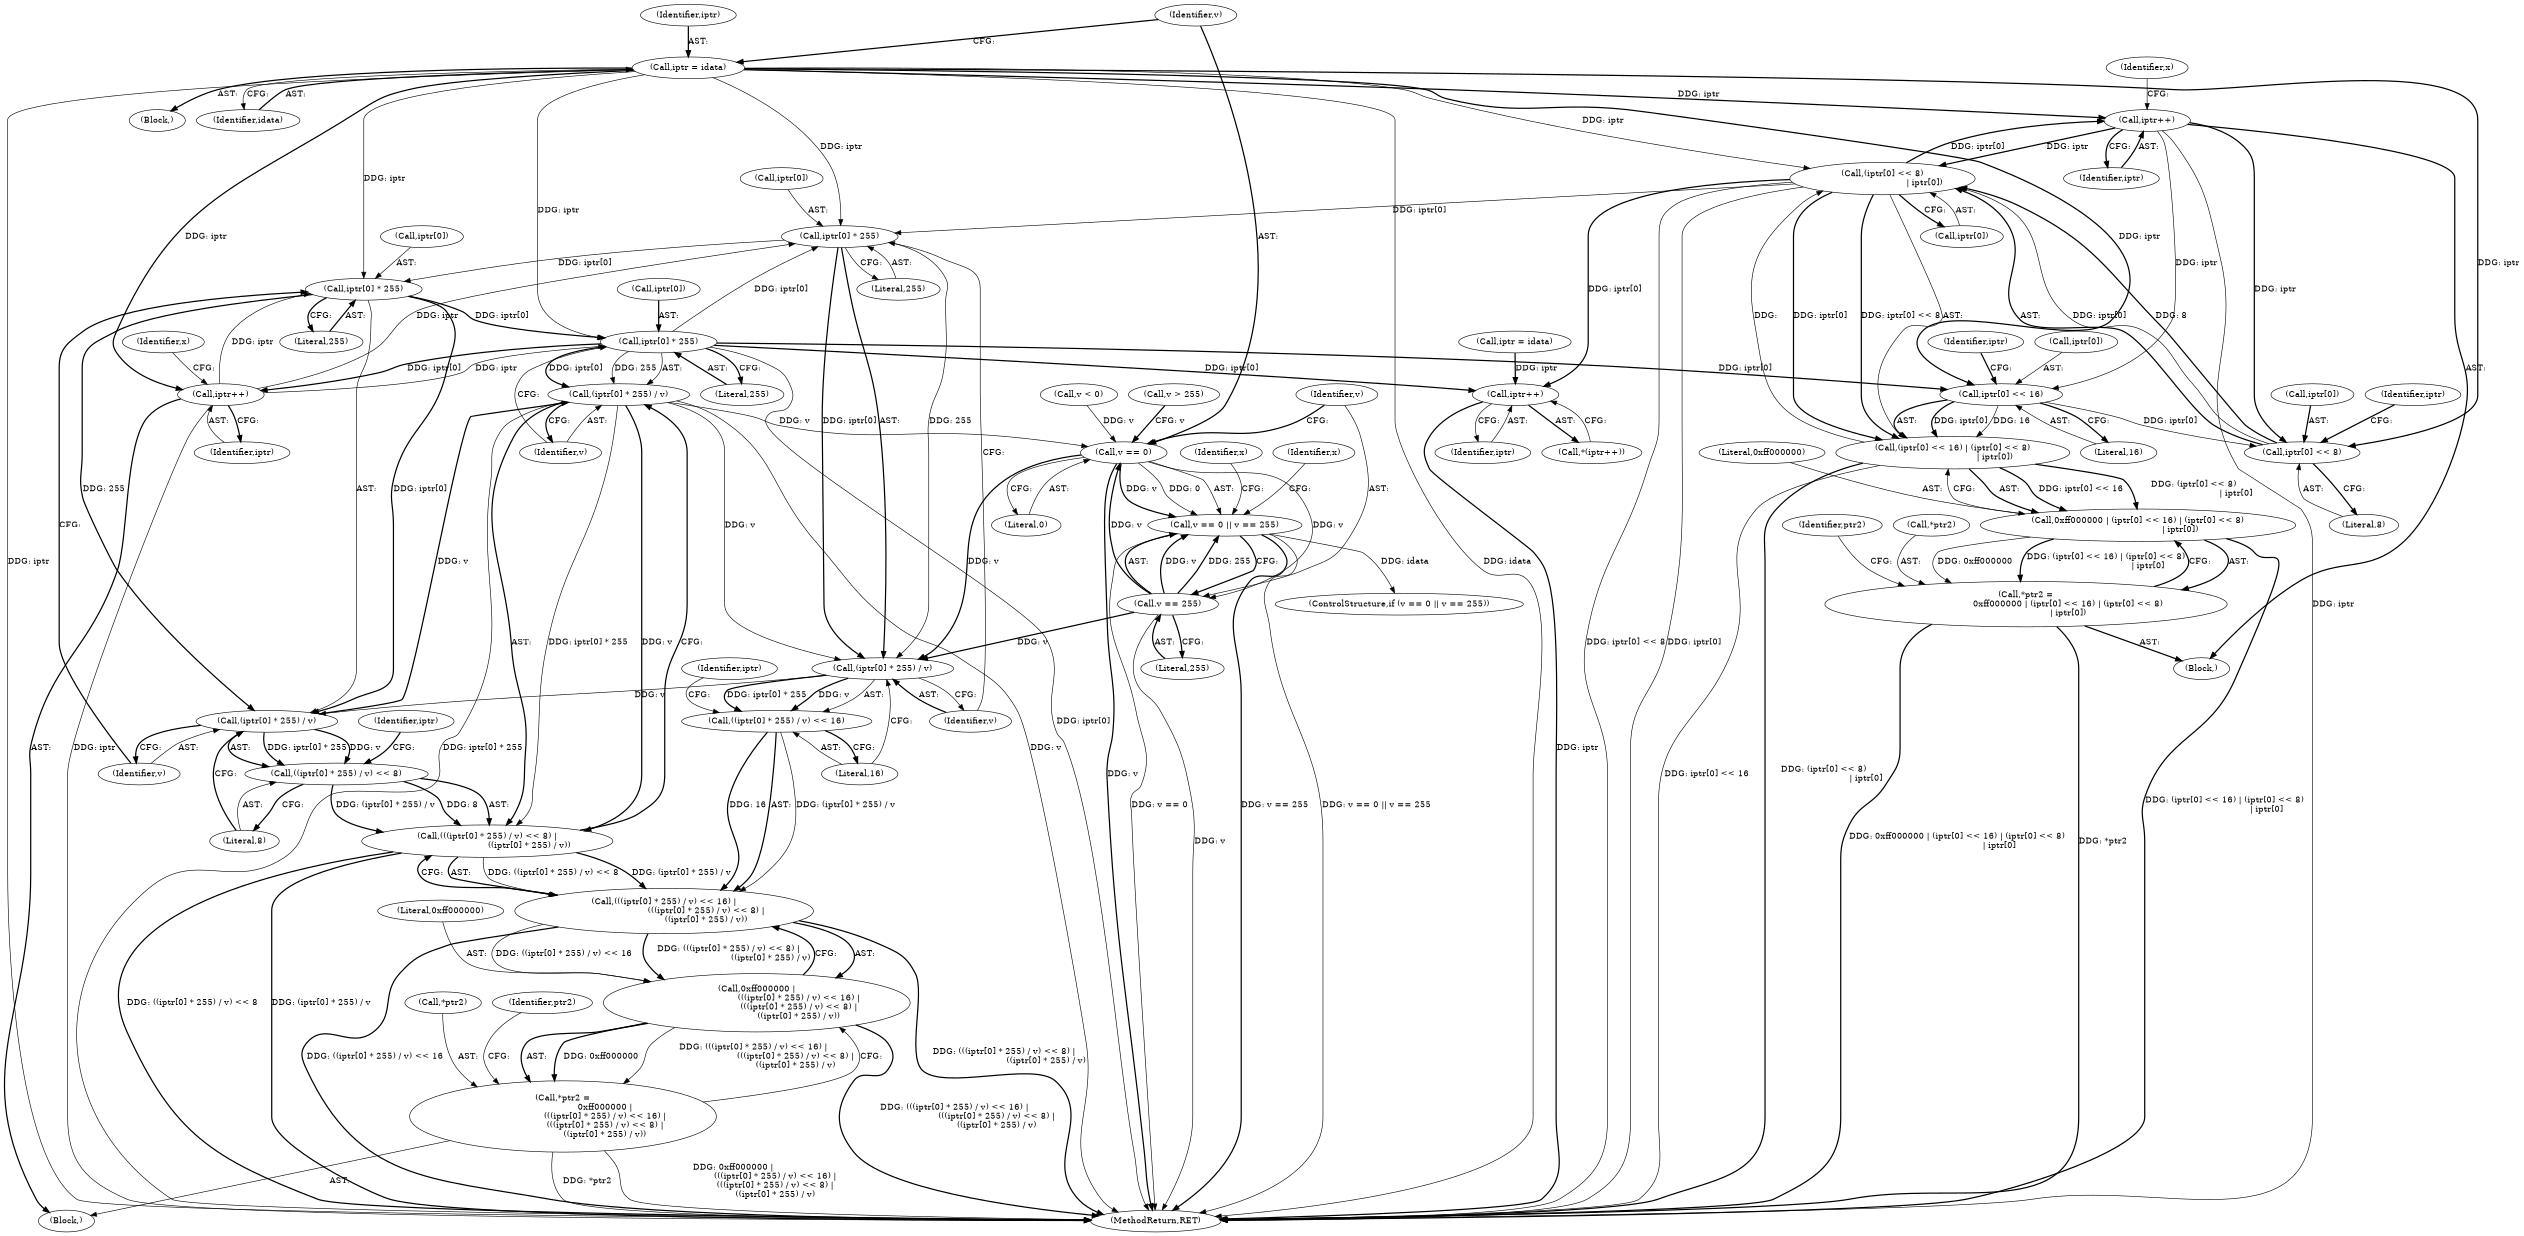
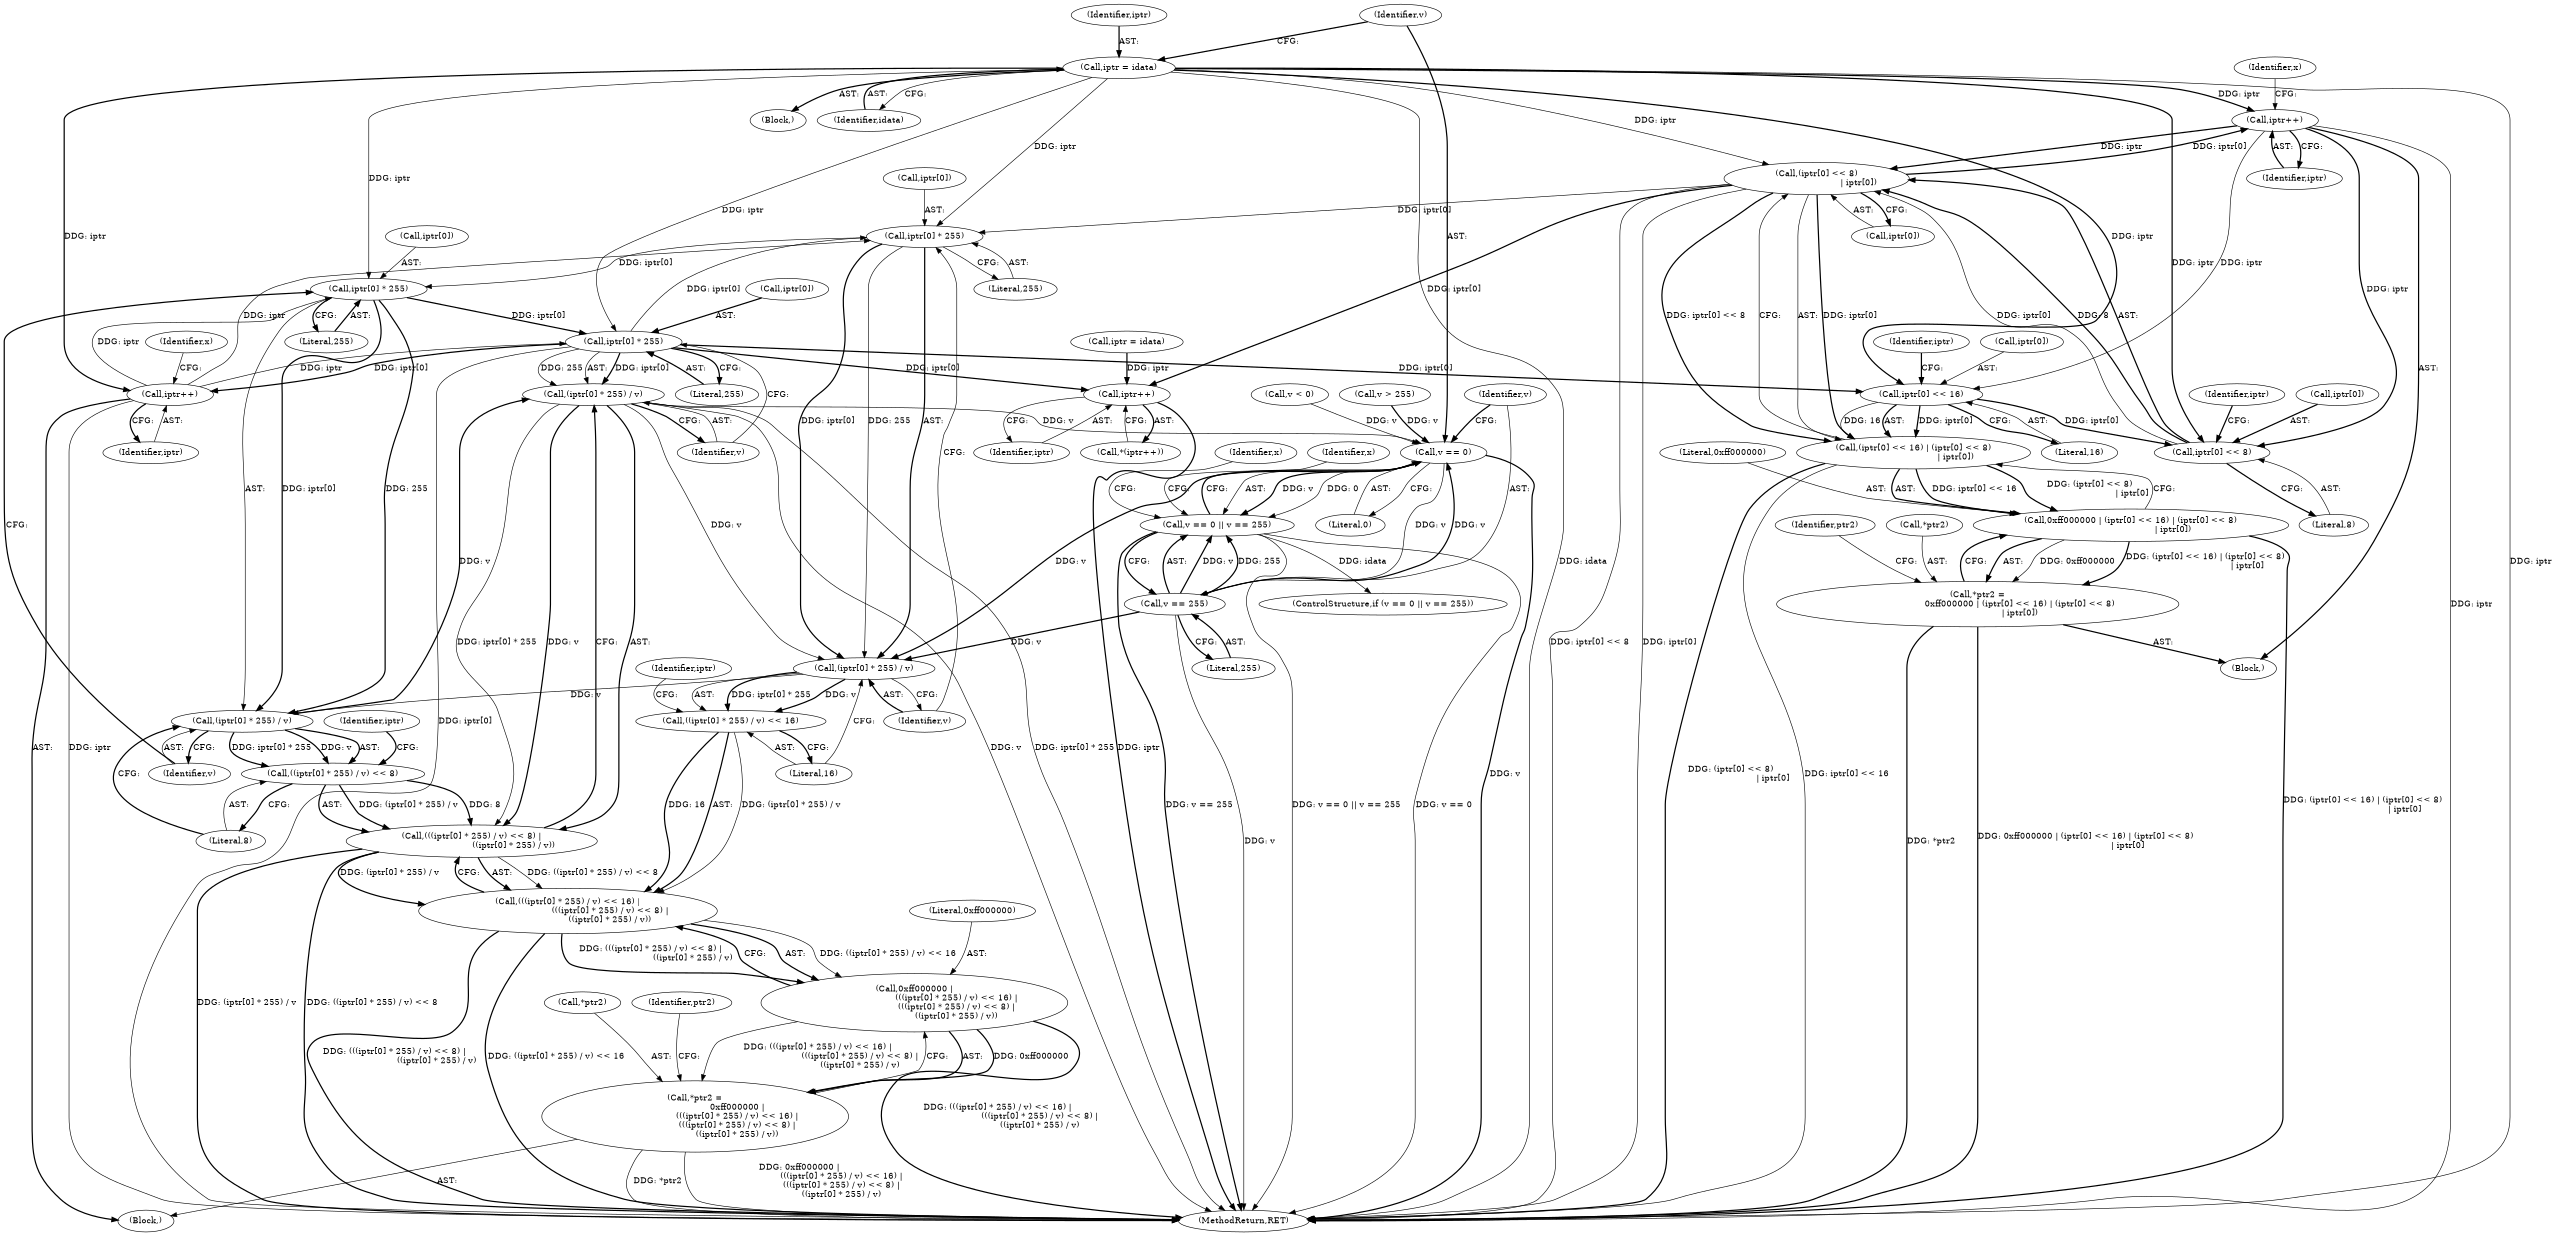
(1767, 316) -> (1772, 316)
(1170, 421) -> (1423, 421)
(2147, 426) -> (2069, 427)
none -> (1292, 470)
